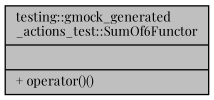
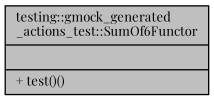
(55, 82) -> (40, 82)
